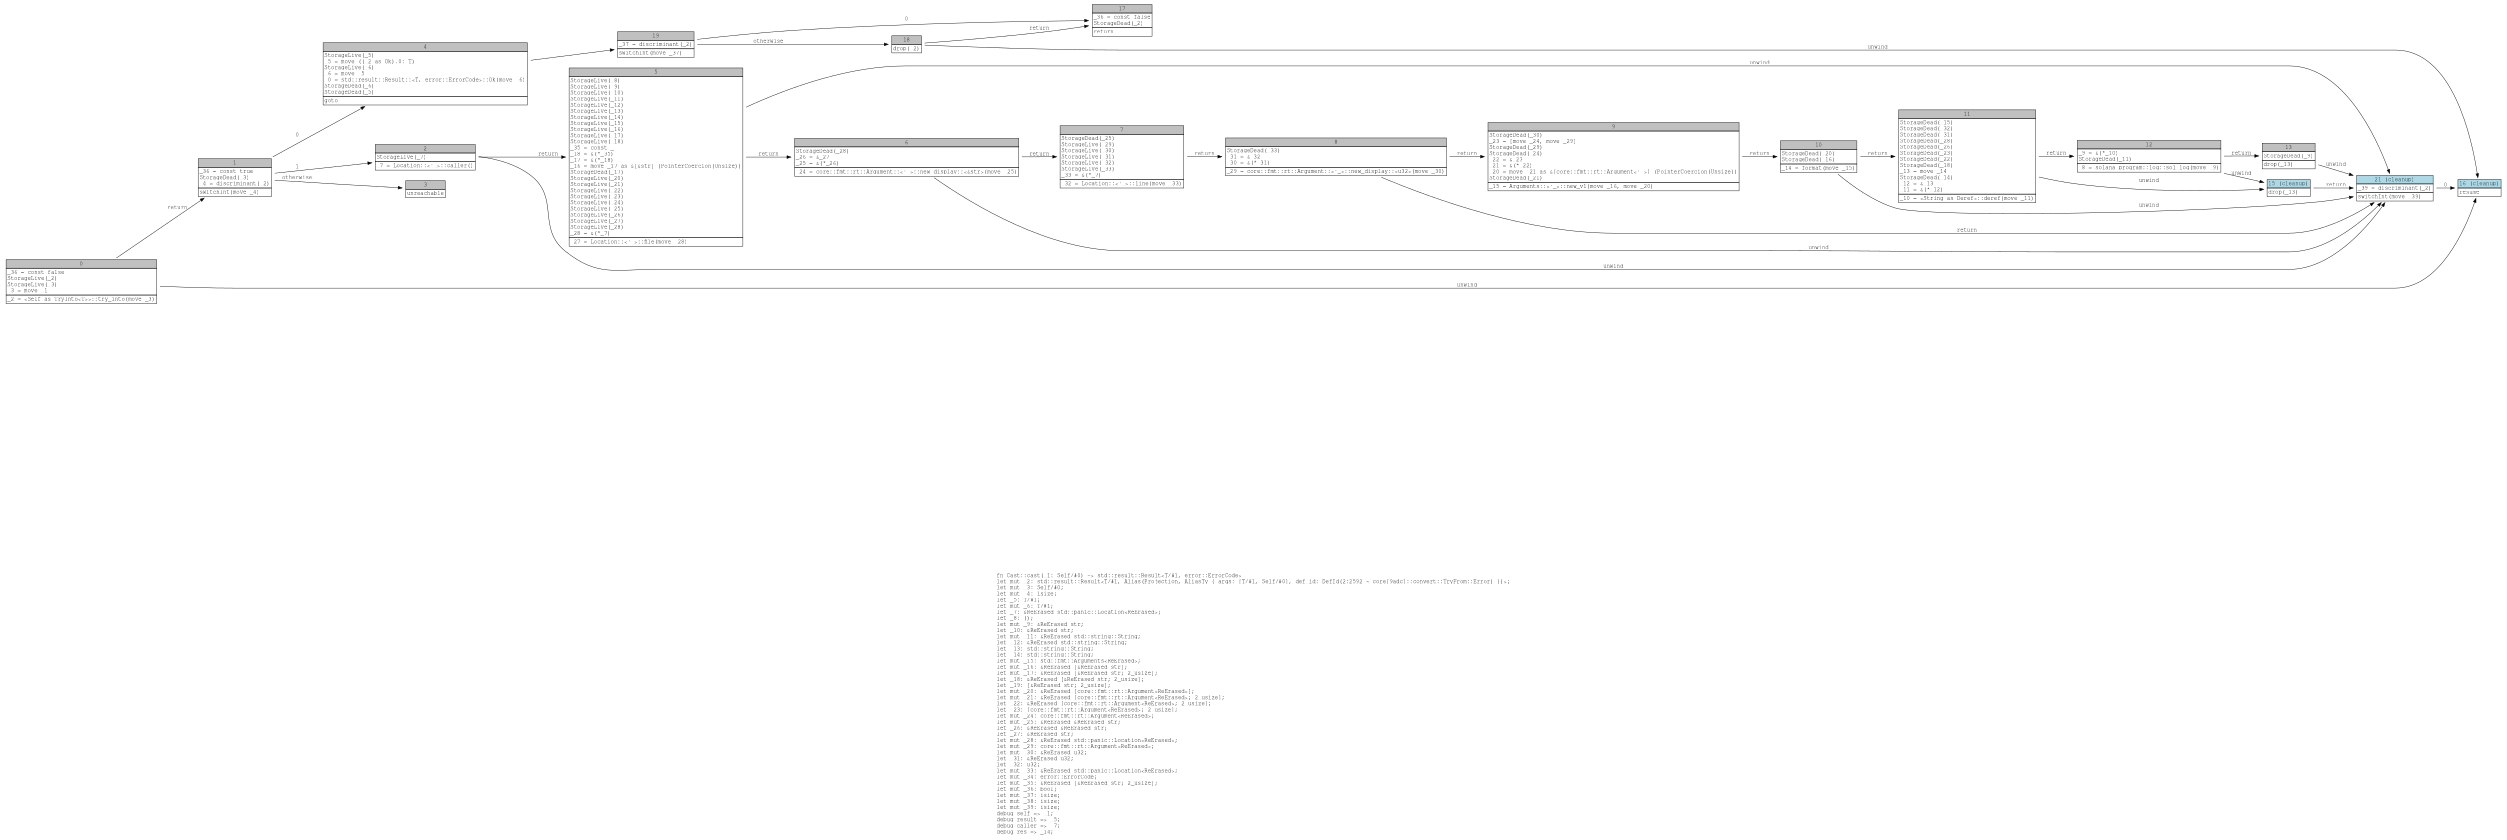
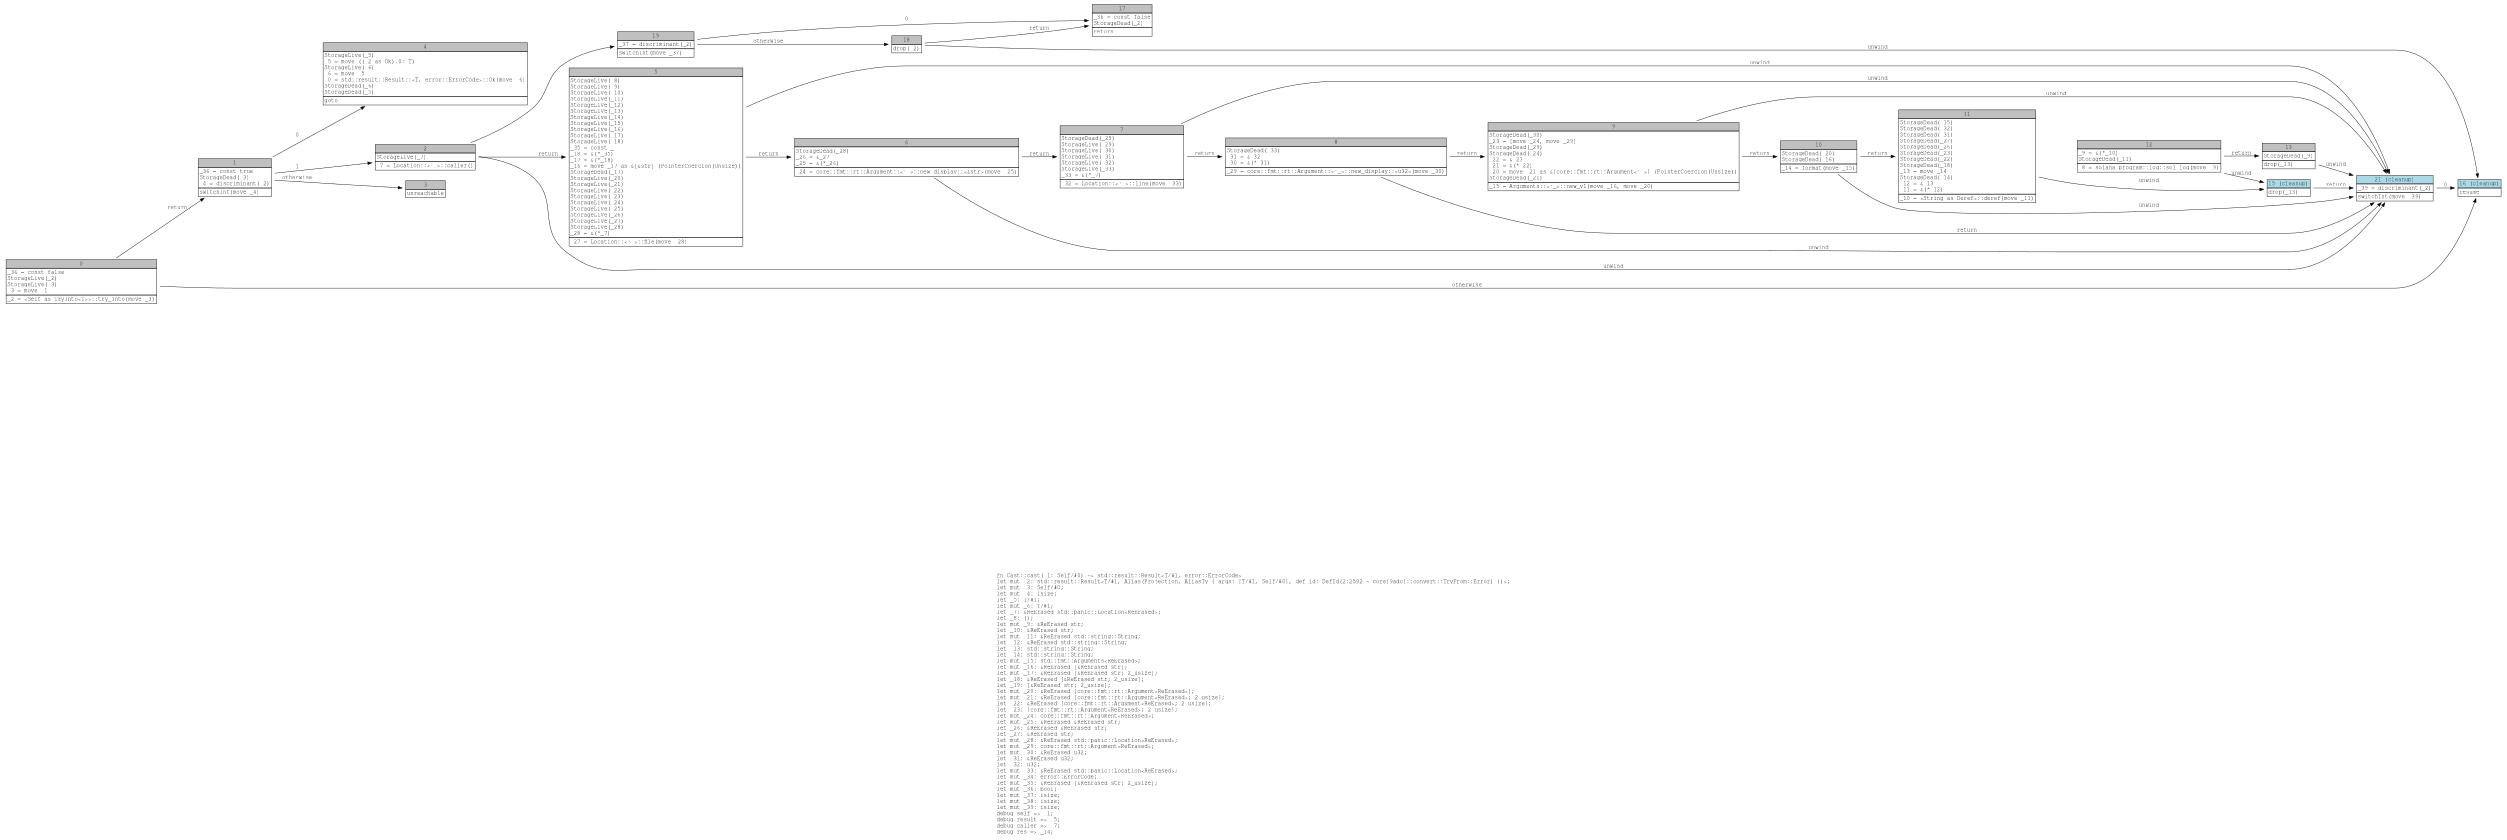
(570, 55) -> (543, 95)
none -> (1801, 81)
none -> (2054, 97)
(1927, 141) -> (1927, 141)
(2054, 156) -> none
(1467, 285) -> (1467, 285)
